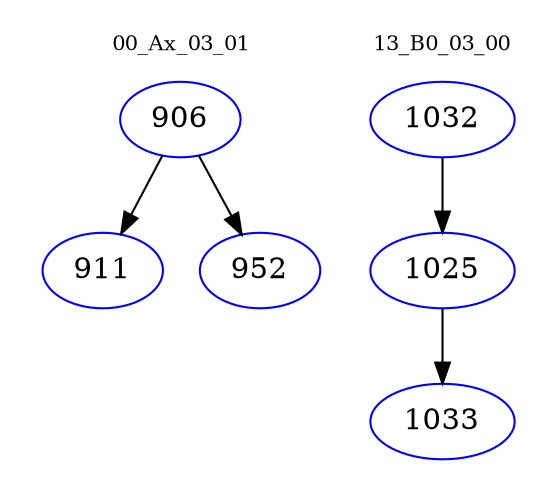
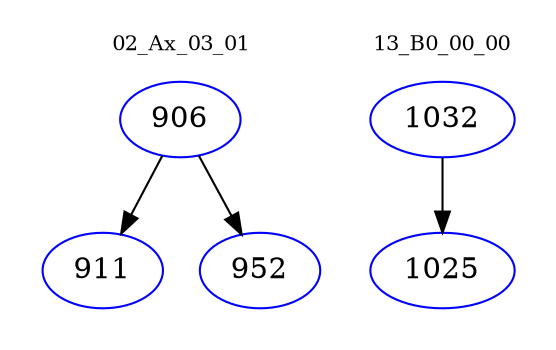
(181, 45) -> (181, 45)
(443, 45) -> (443, 45)
(443, 422) -> none
